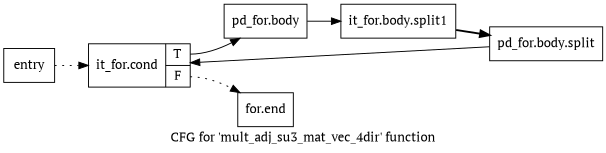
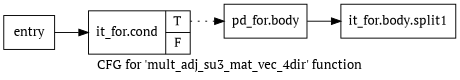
(546, 44) -> none
(211, 51) -> (202, 21)
(67, 65) -> (67, 32)
(266, 110) -> none
